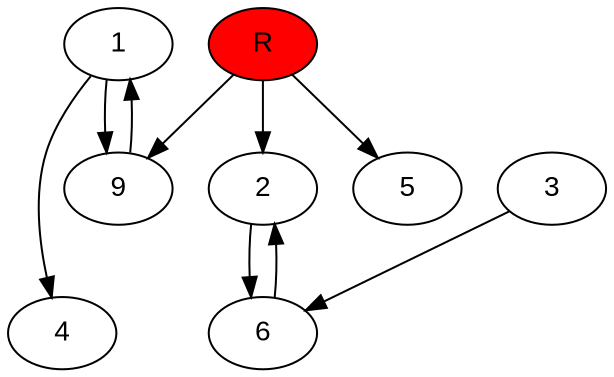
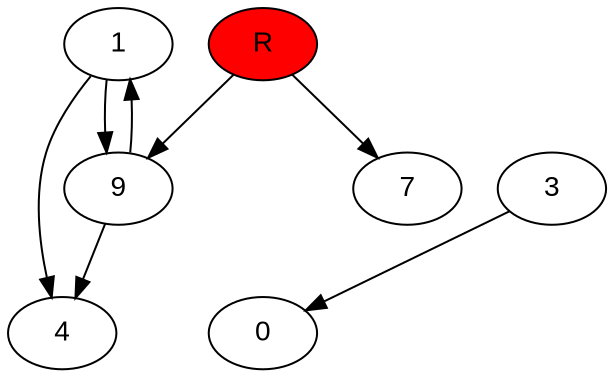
(263, 189) -> none
(407, 189) -> (407, 189)
none -> (94, 252)
(263, 333) -> (263, 333)
